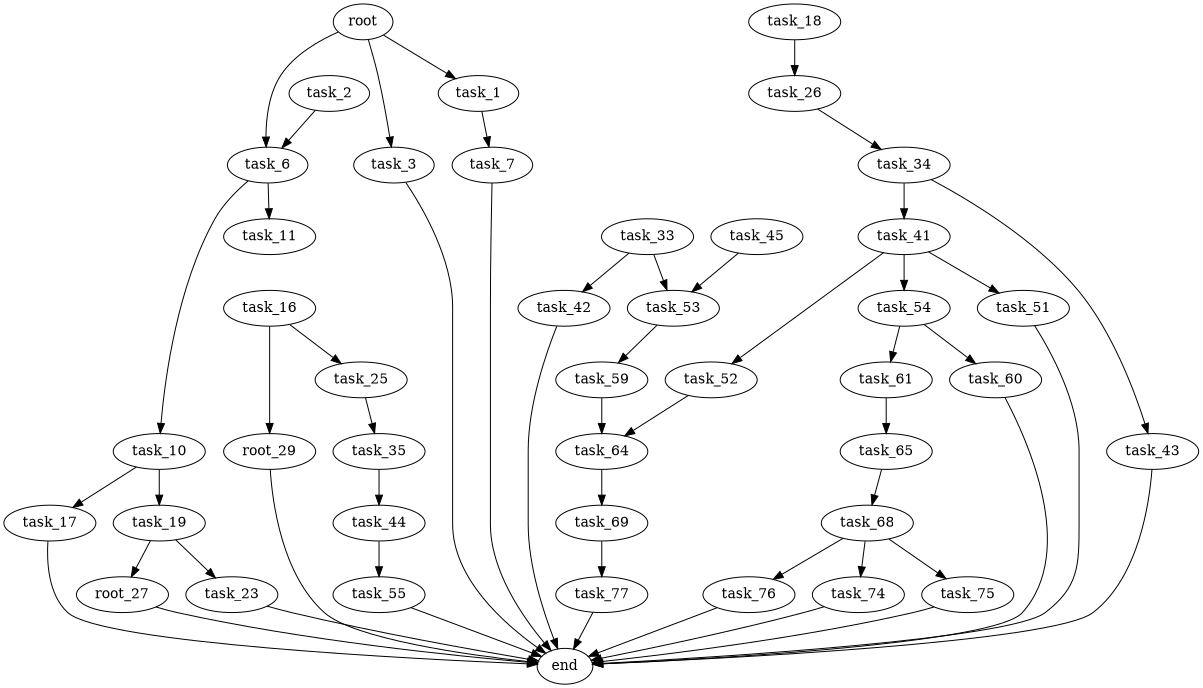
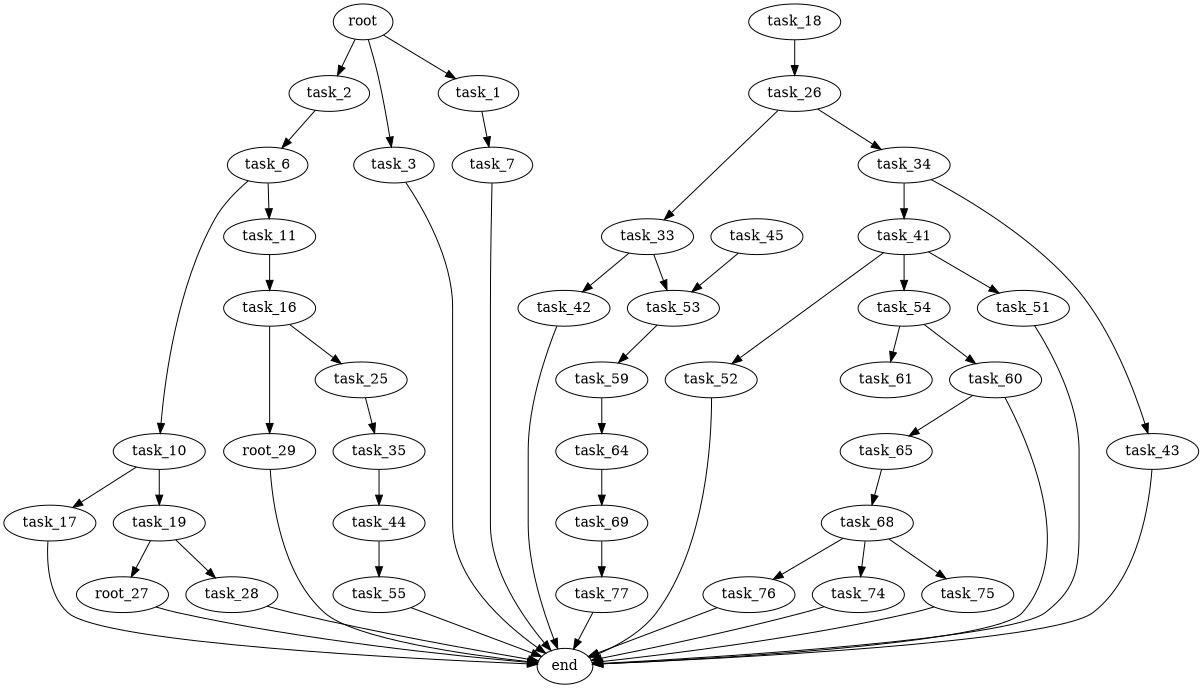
(283, 72) -> (348, 53)
none -> (725, 161)
none -> (270, 268)
(886, 411) -> (945, 413)
(661, 413) -> (690, 544)
(232, 595) -> (232, 595)
